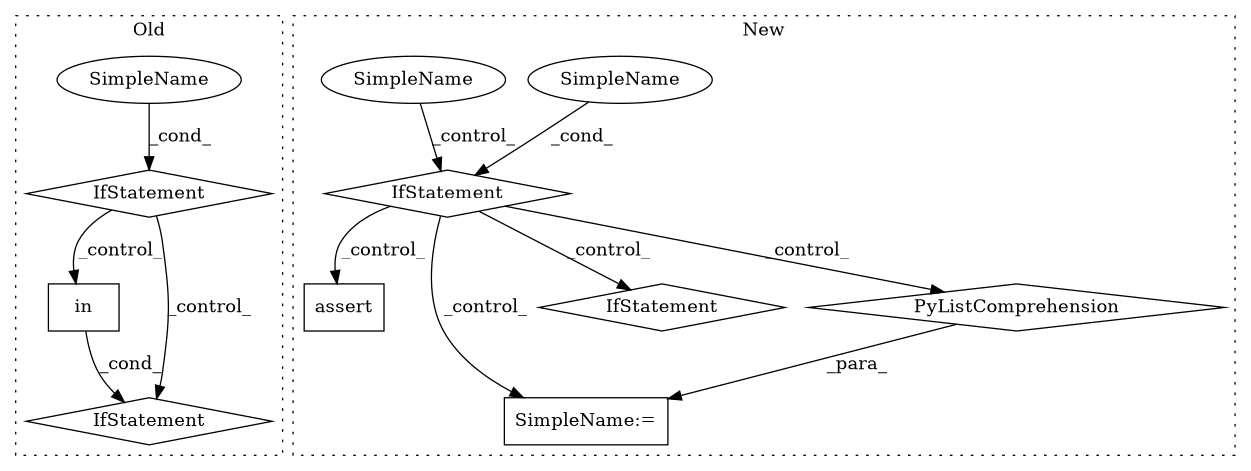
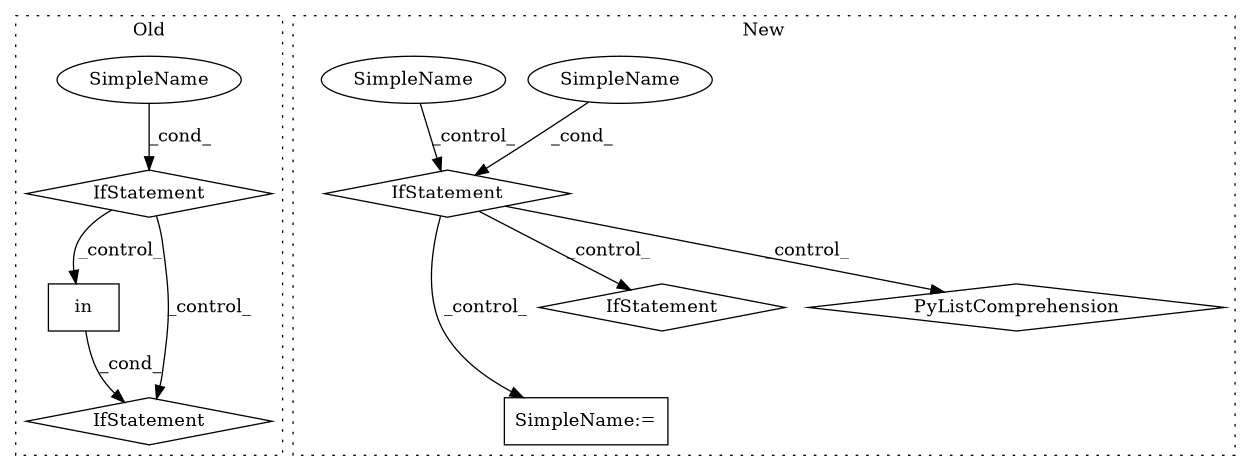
(344, 307) -> none
(819, 360) -> none
